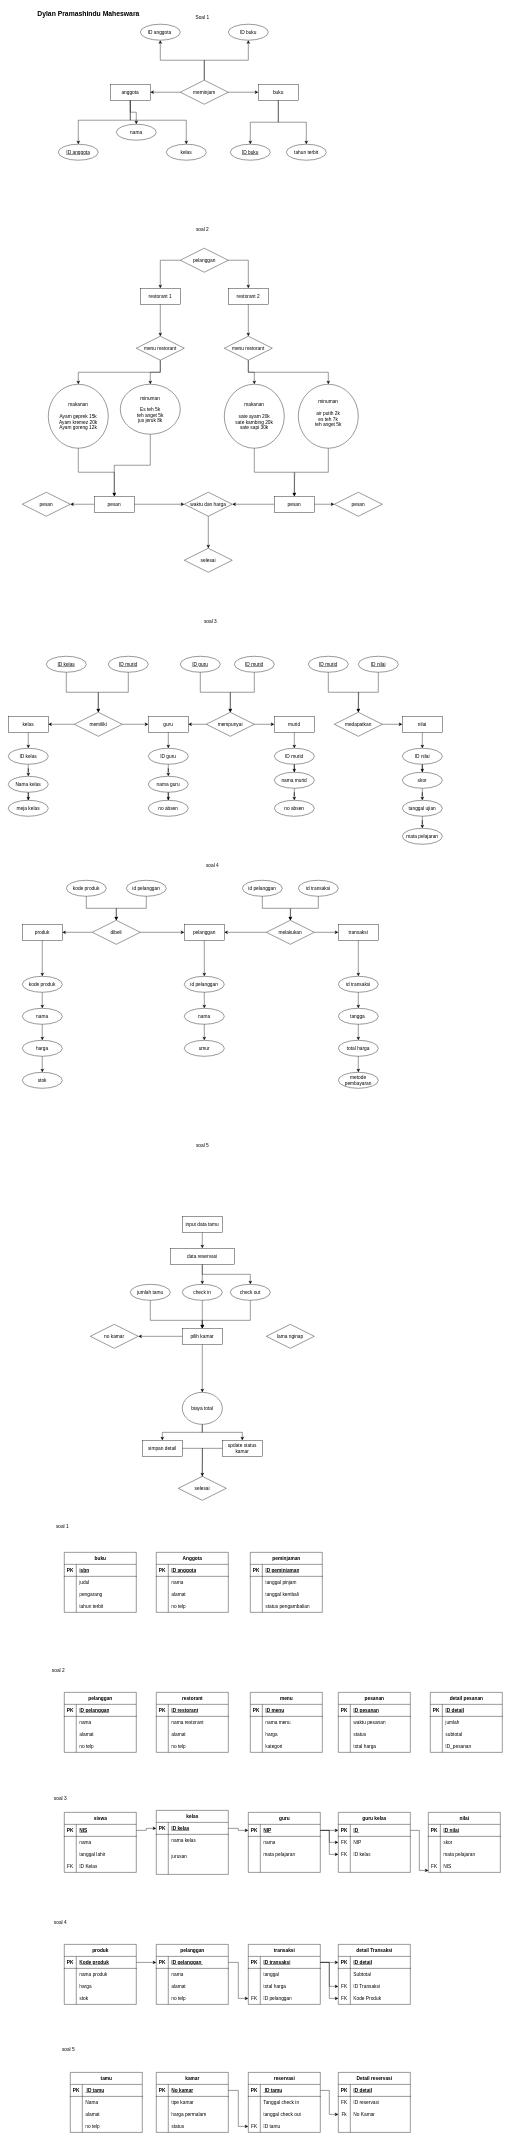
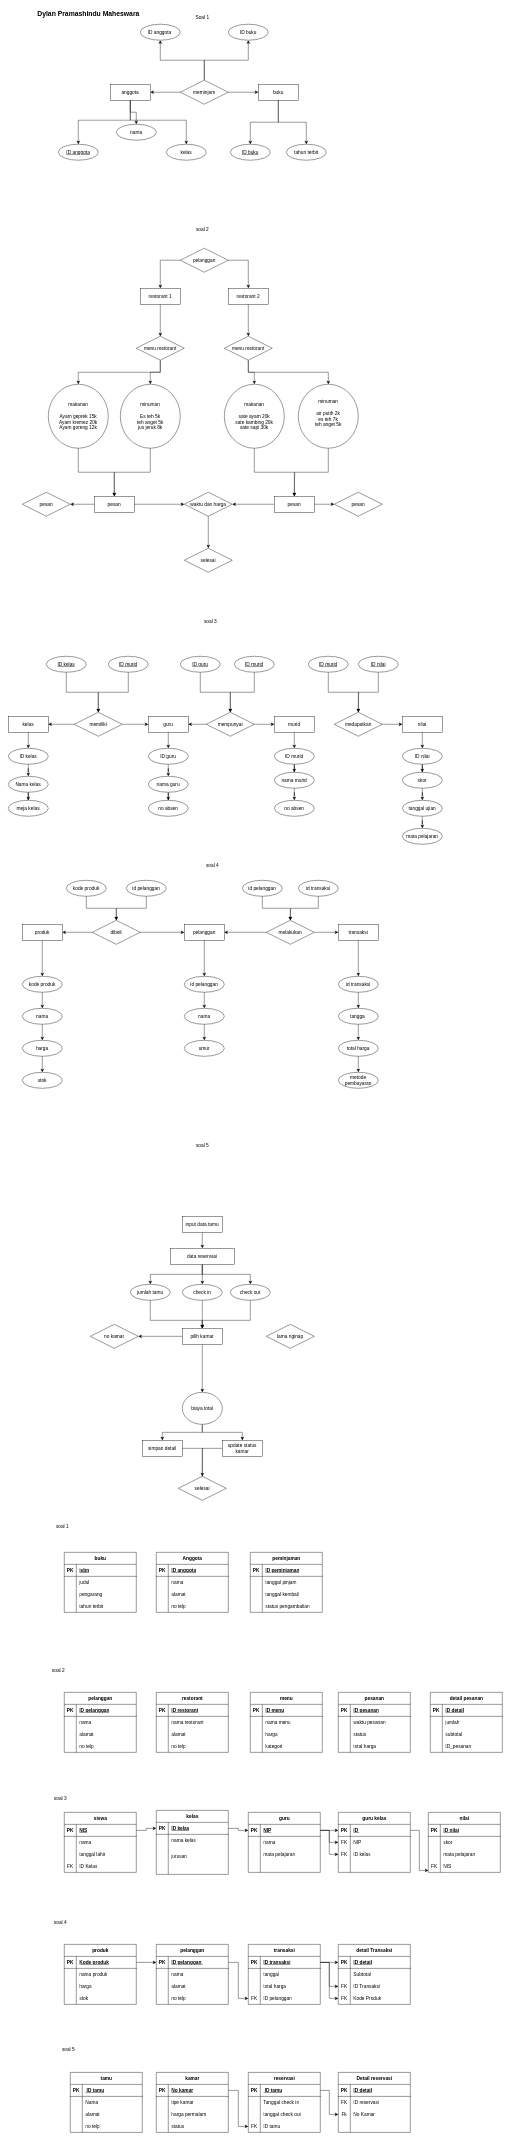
(150, 409) -> (150, 416)
none -> (150, 1281)
